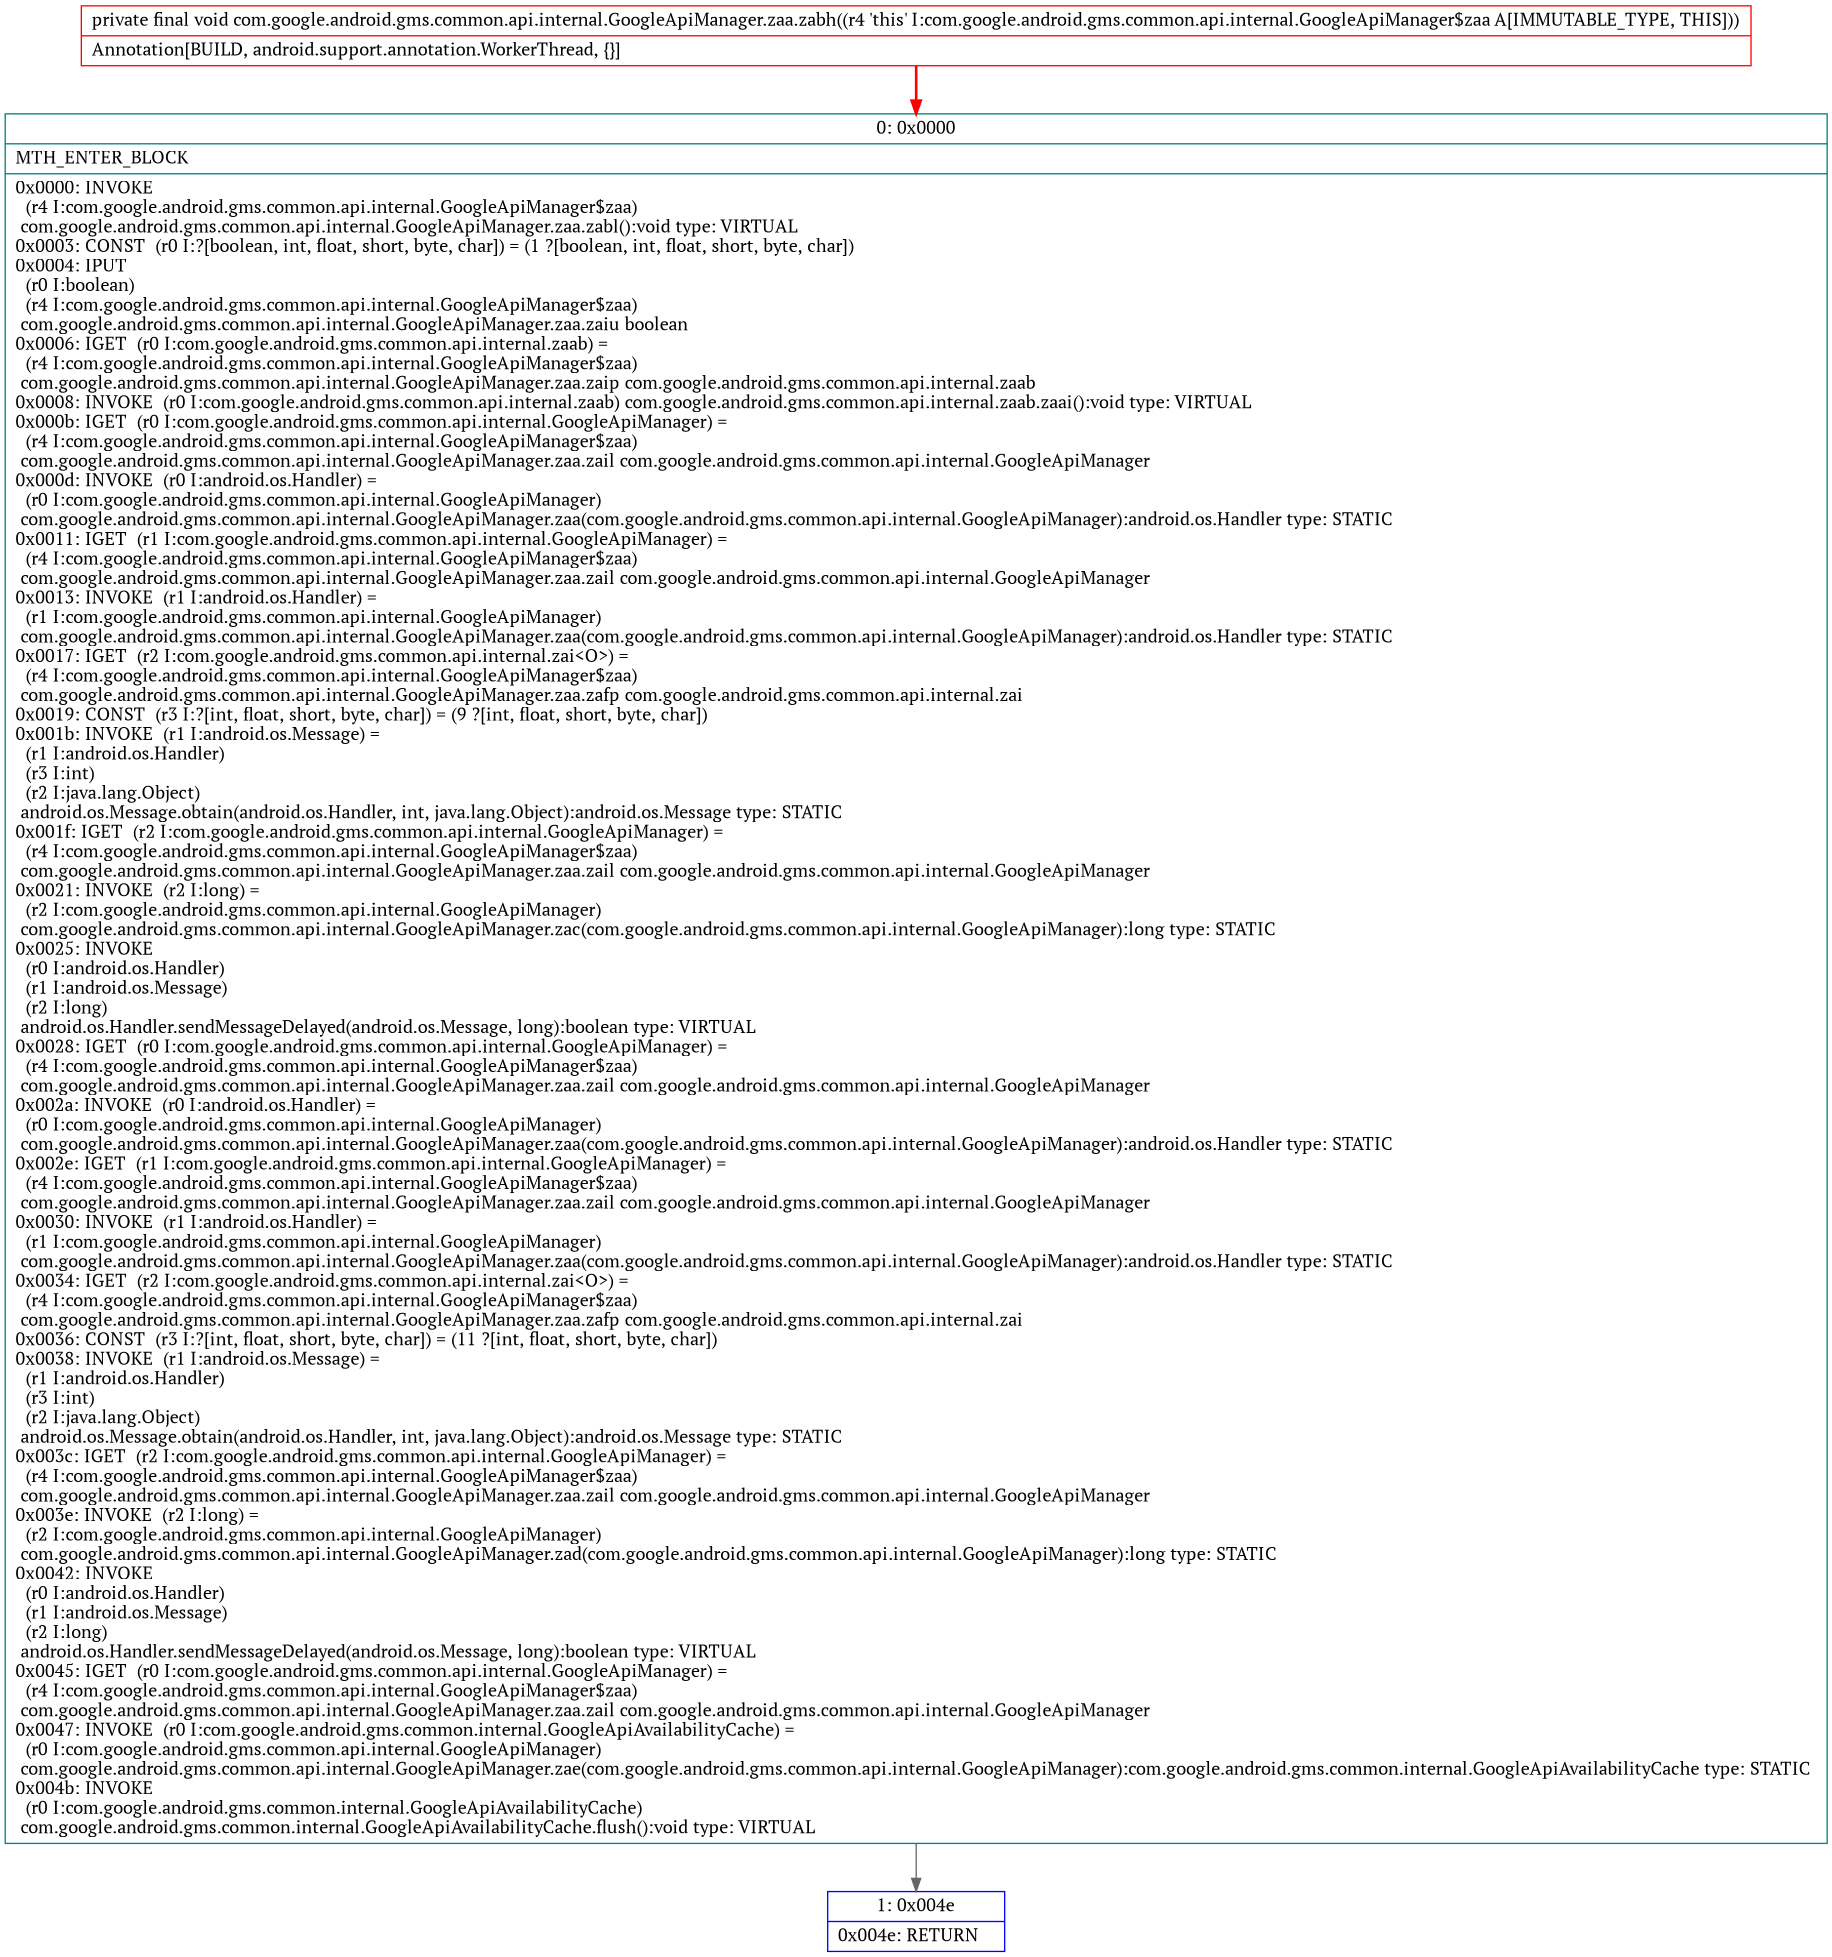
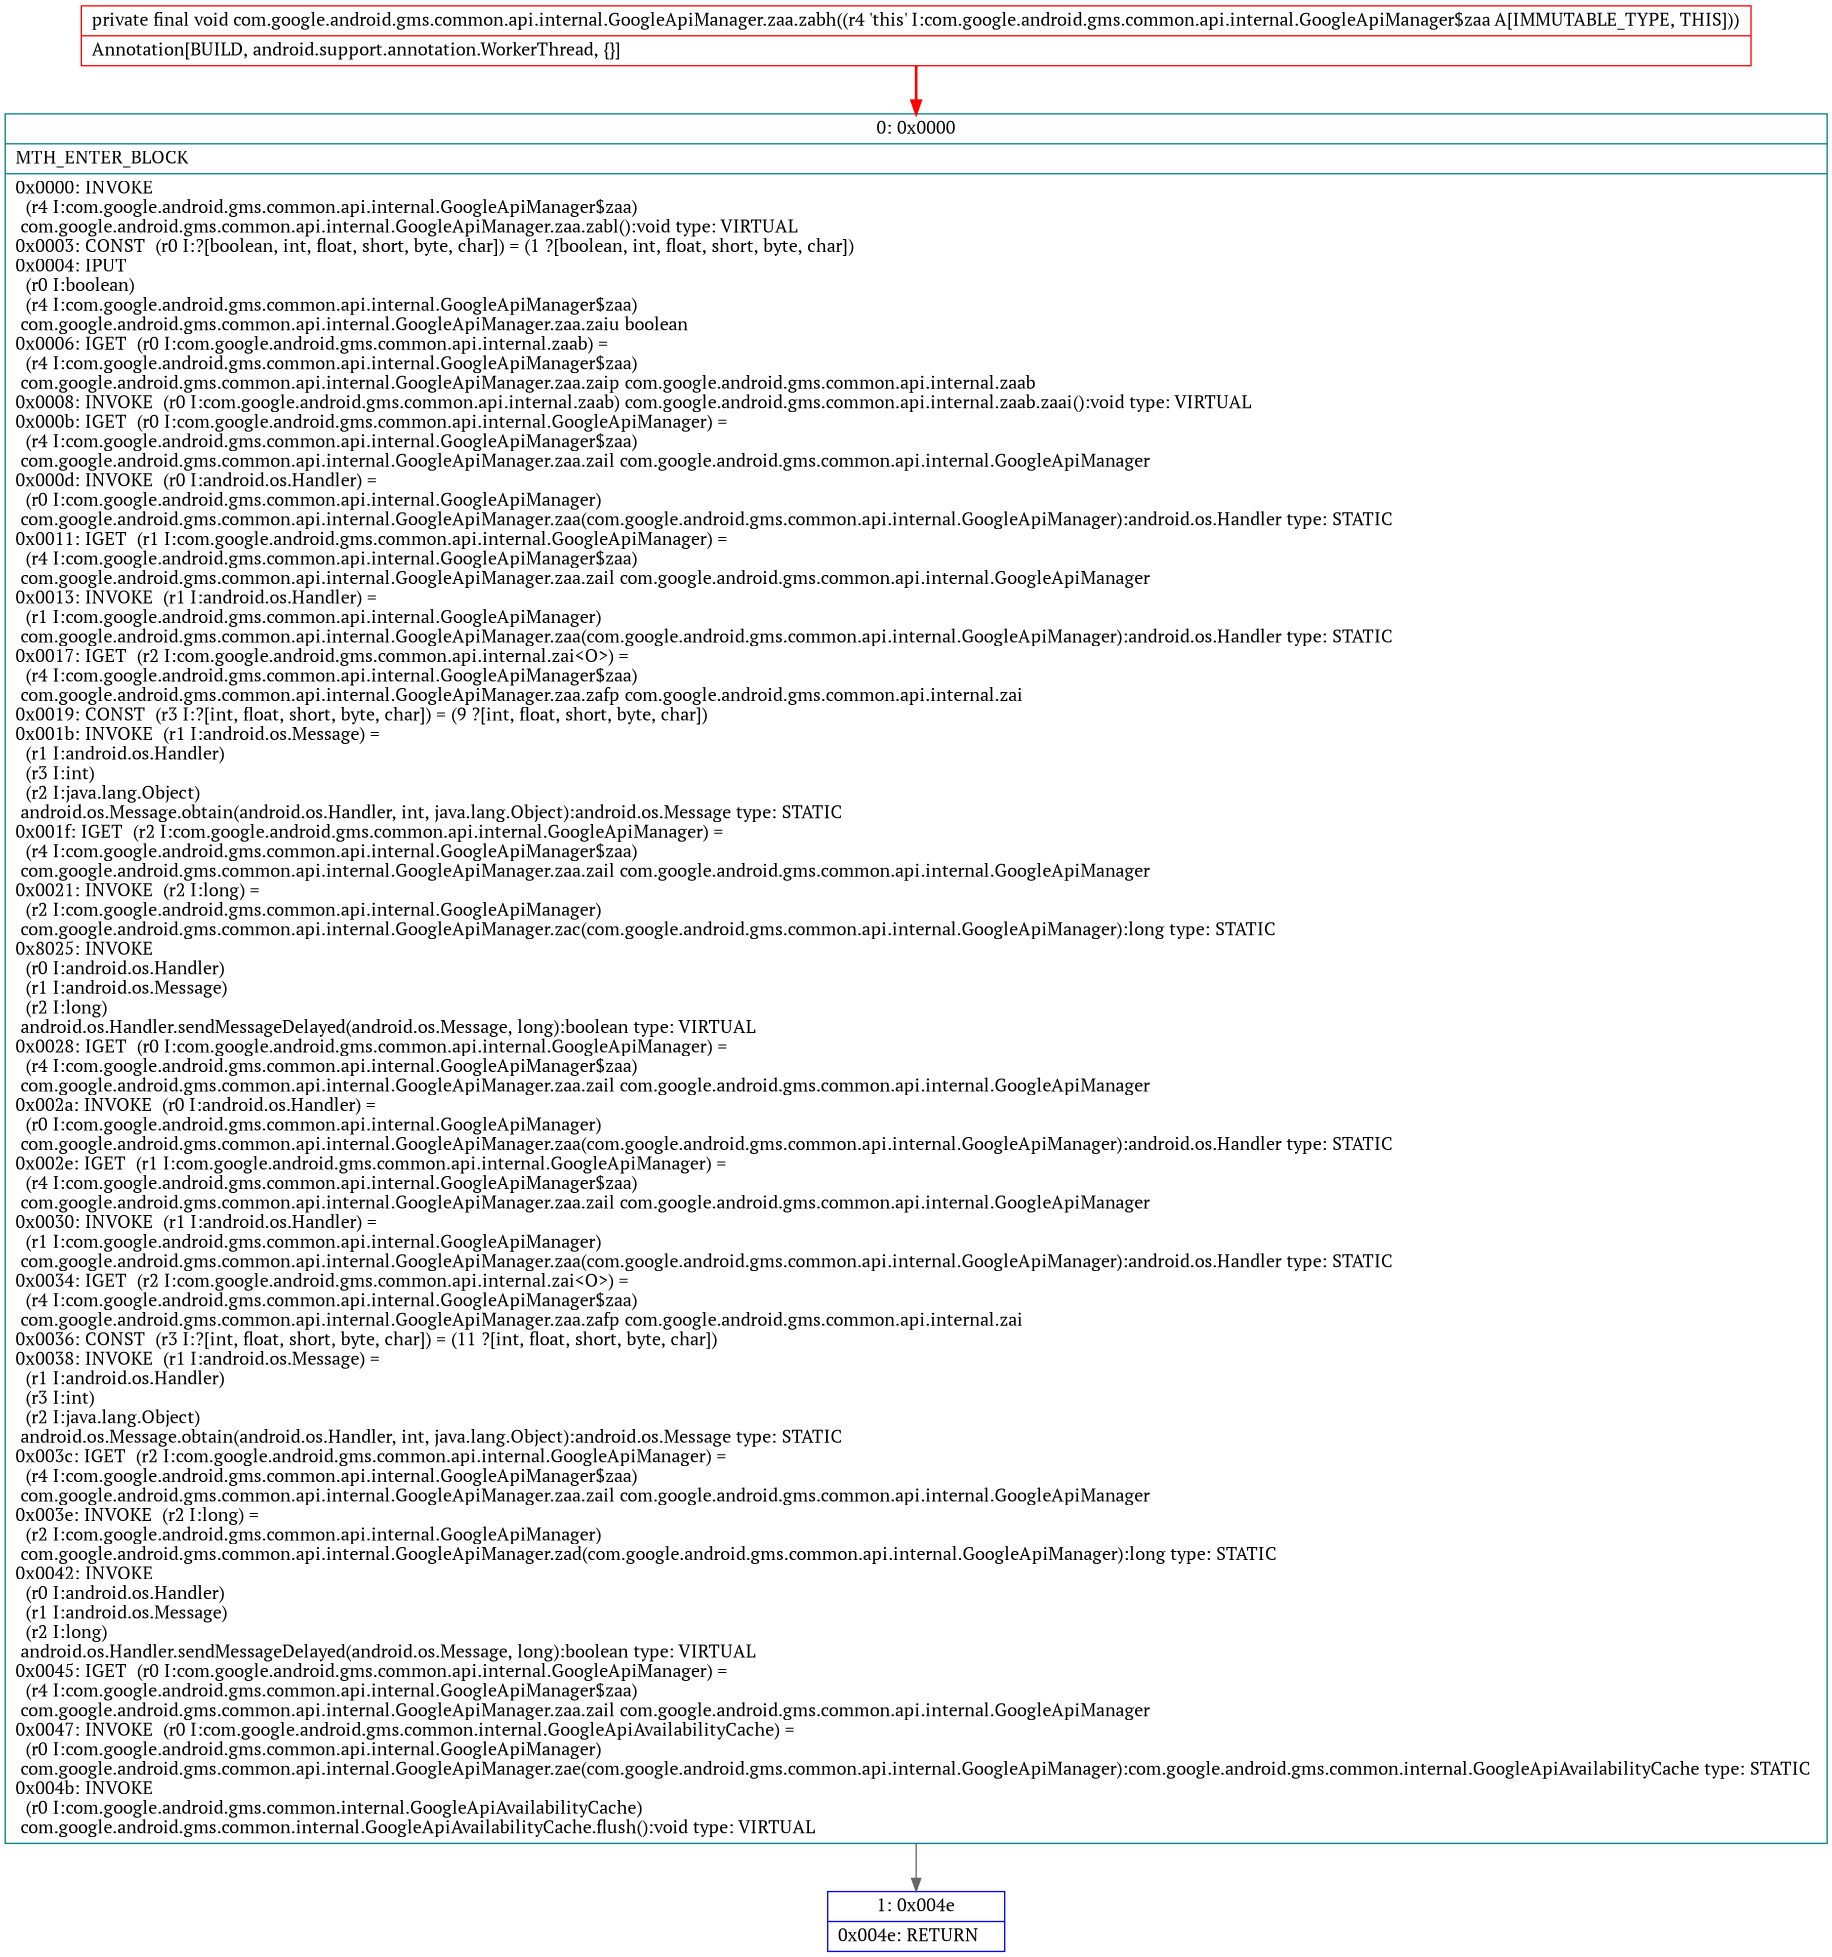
(90, 949) -> (90, 949)
